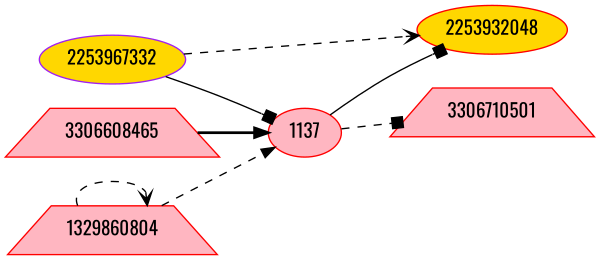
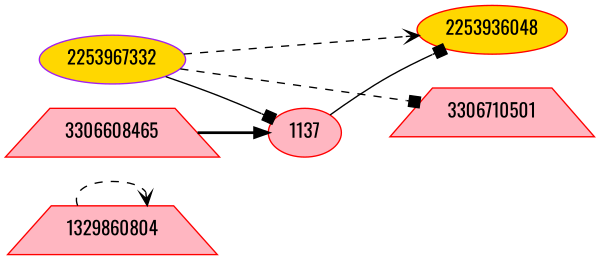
(492, 30) -> (492, 30)
(365, 126) -> (293, 85)
(212, 180) -> none
